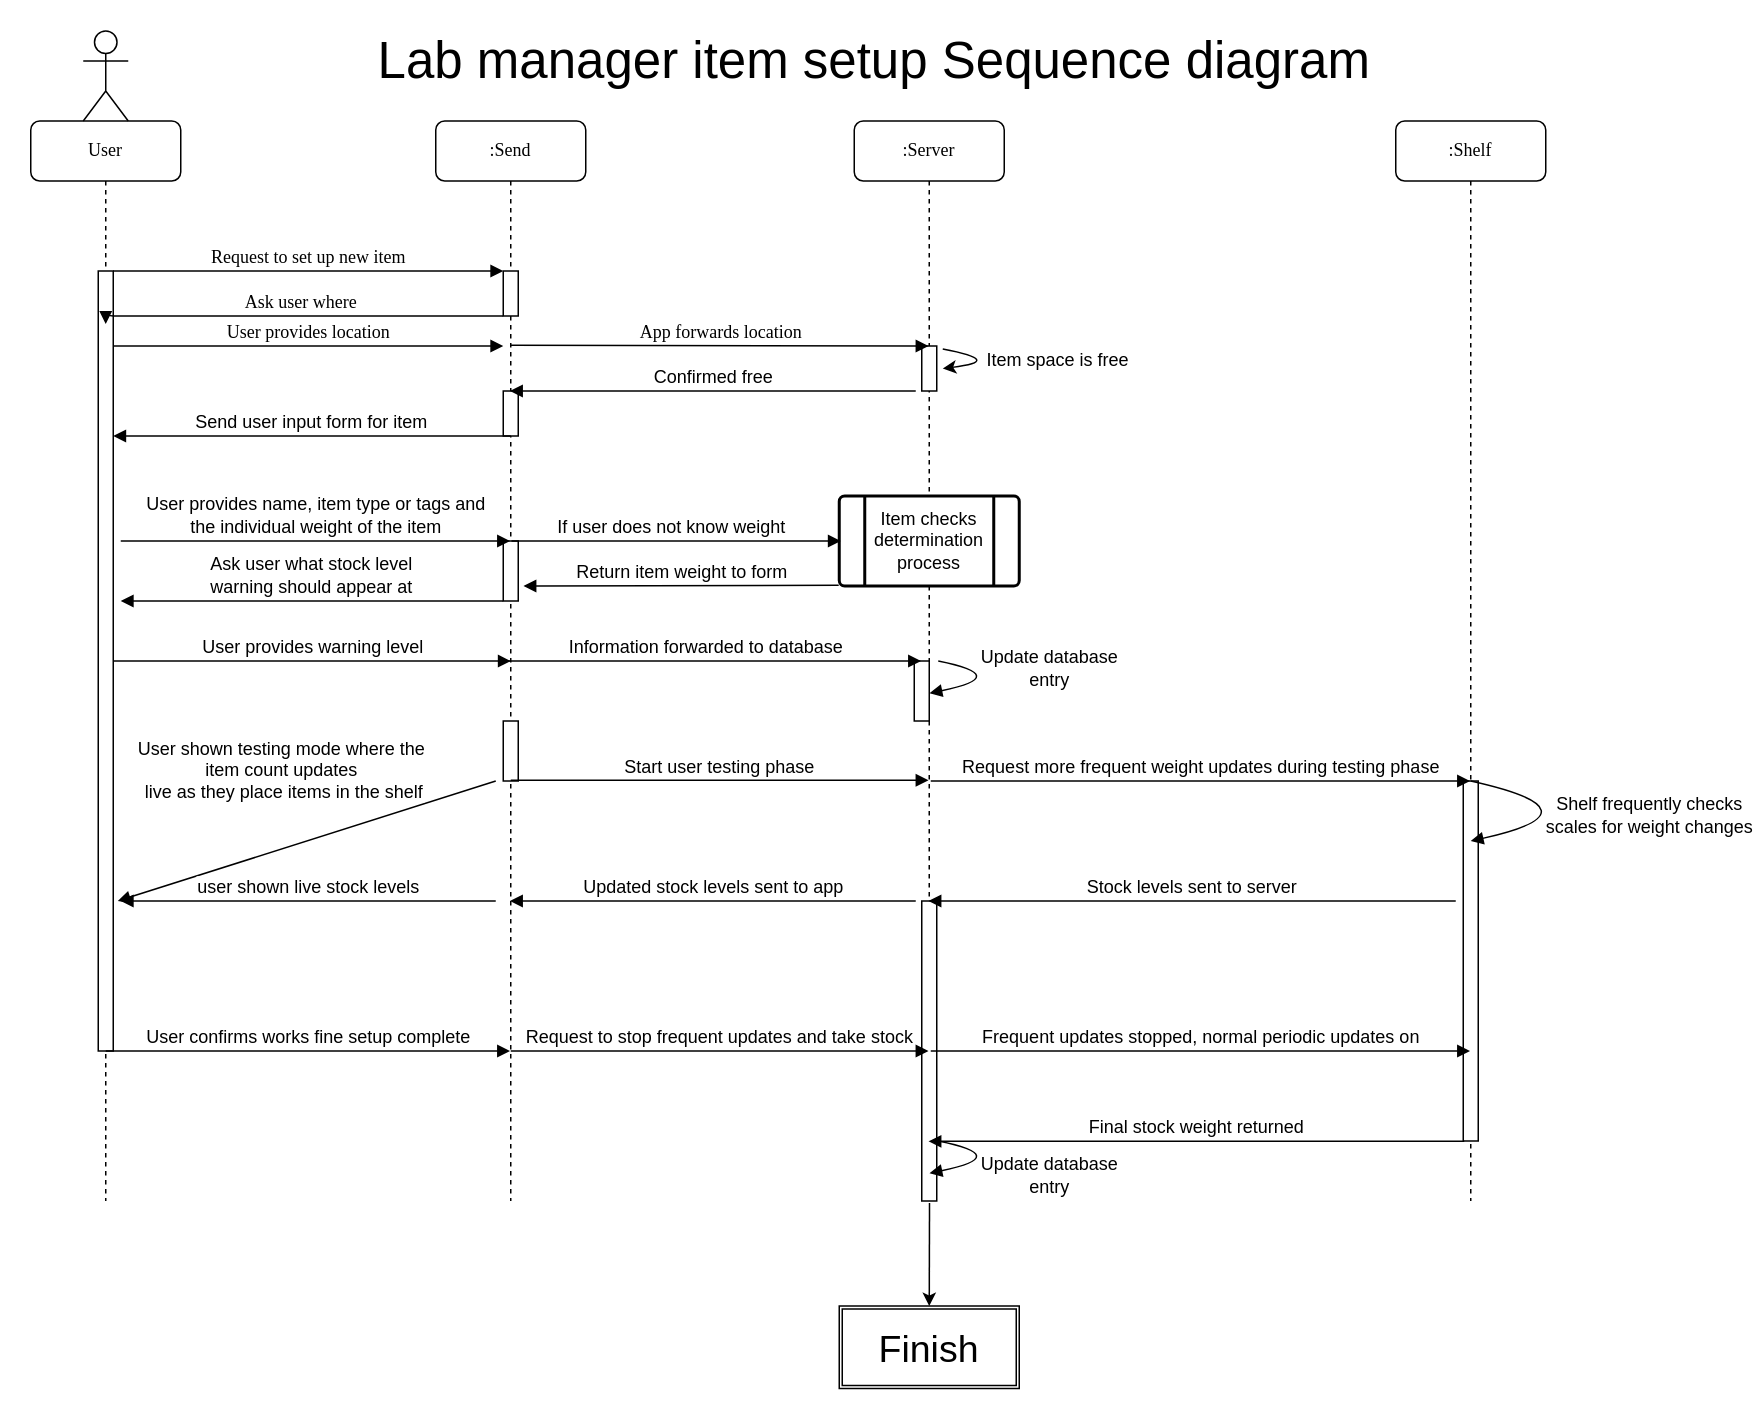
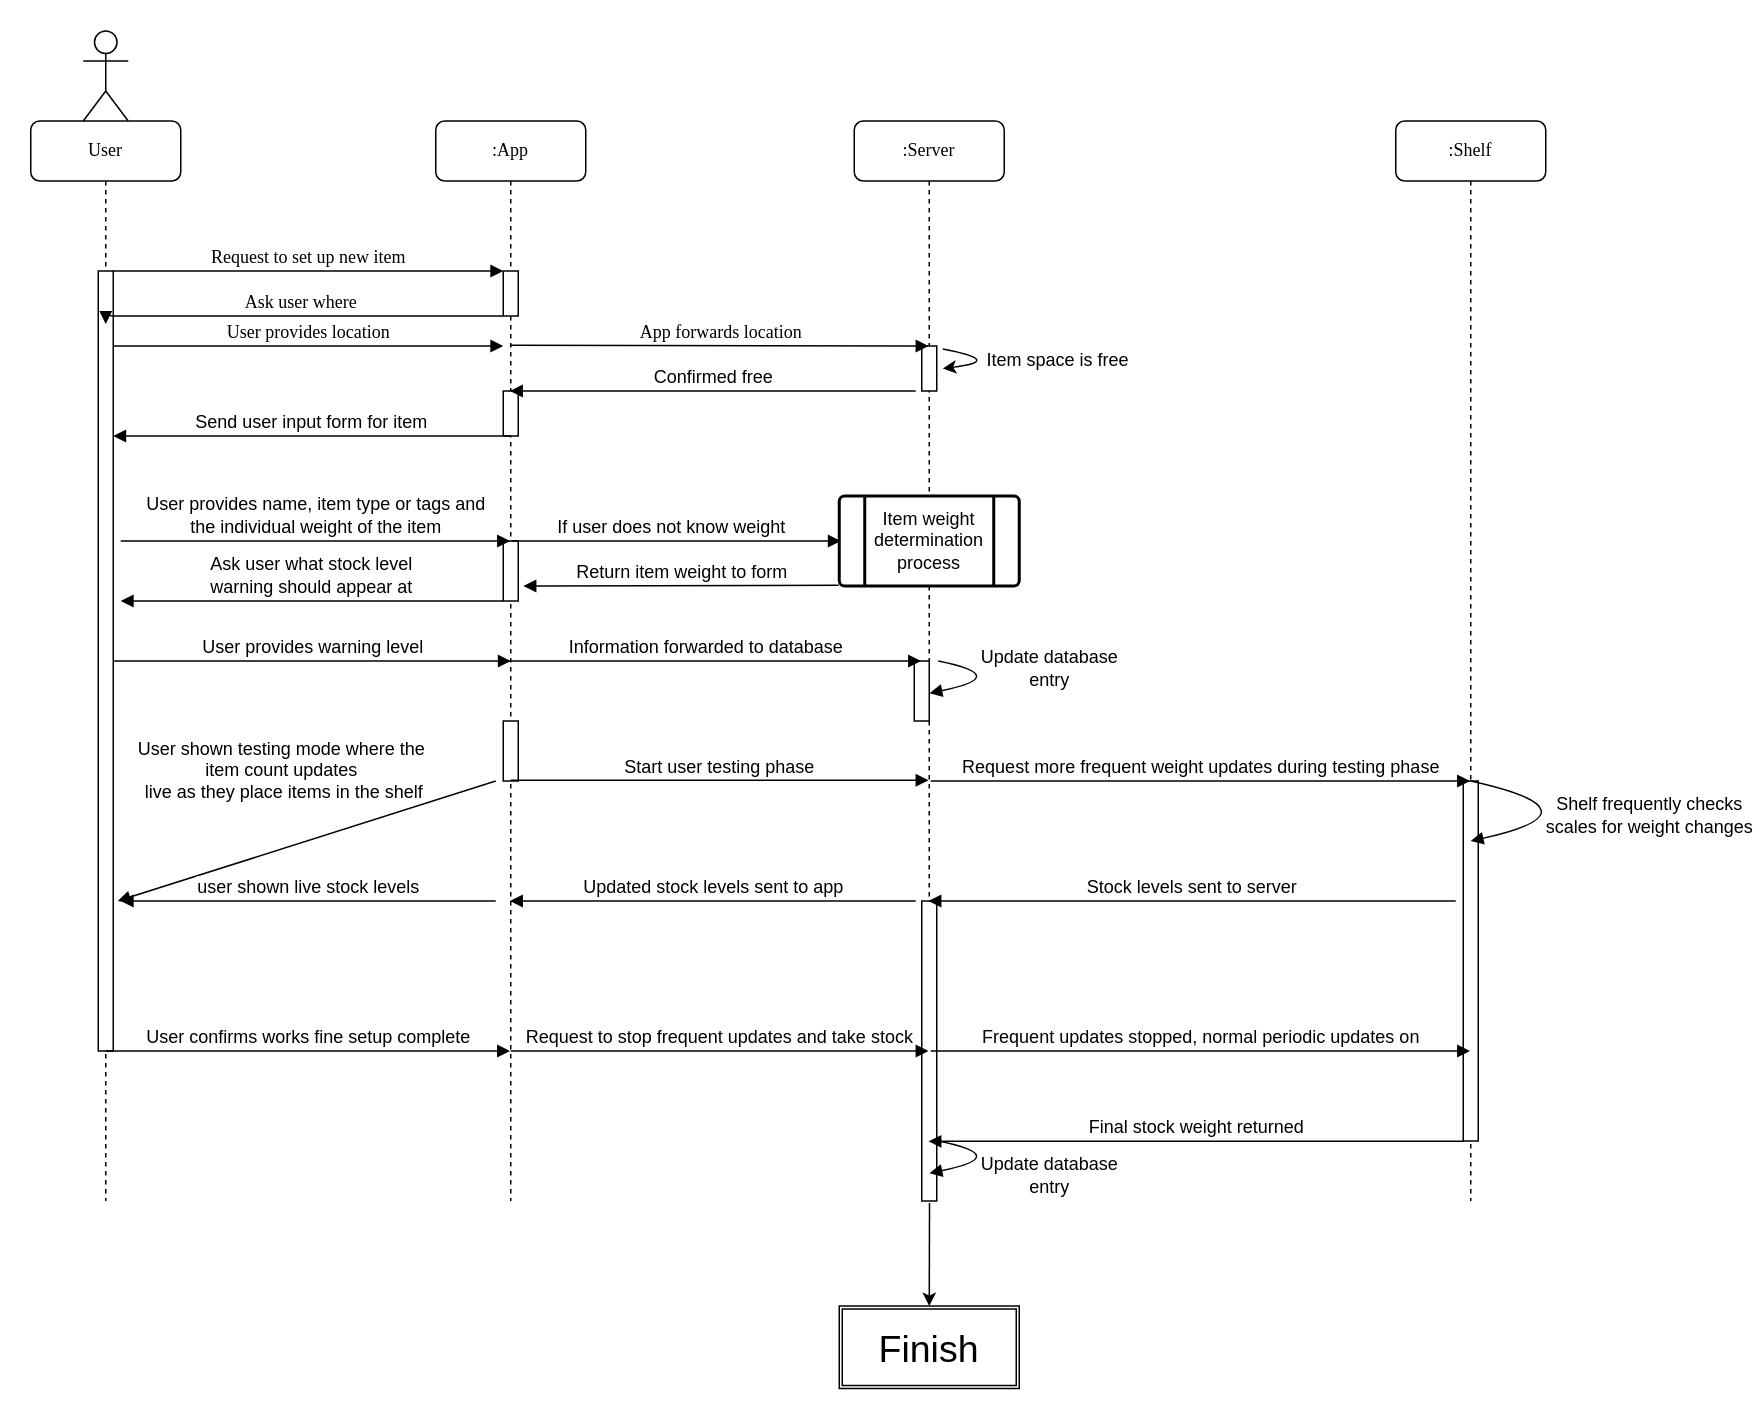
(875, 61) -> none
(511, 151) -> (511, 151)
(929, 541) -> (929, 541)
